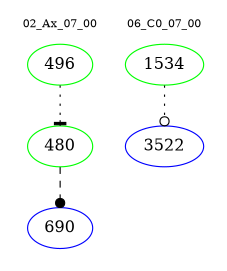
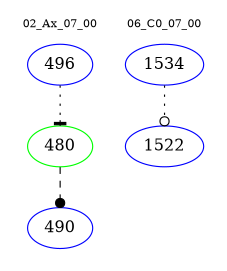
(60, 65) -> (60, 65)
(165, 65) -> (165, 65)
(165, 146) -> (165, 146)
(60, 228) -> (60, 228)
